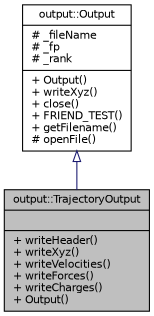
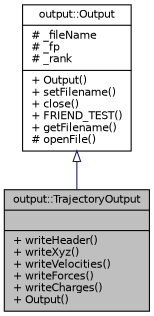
(65, 92) -> (74, 92)
